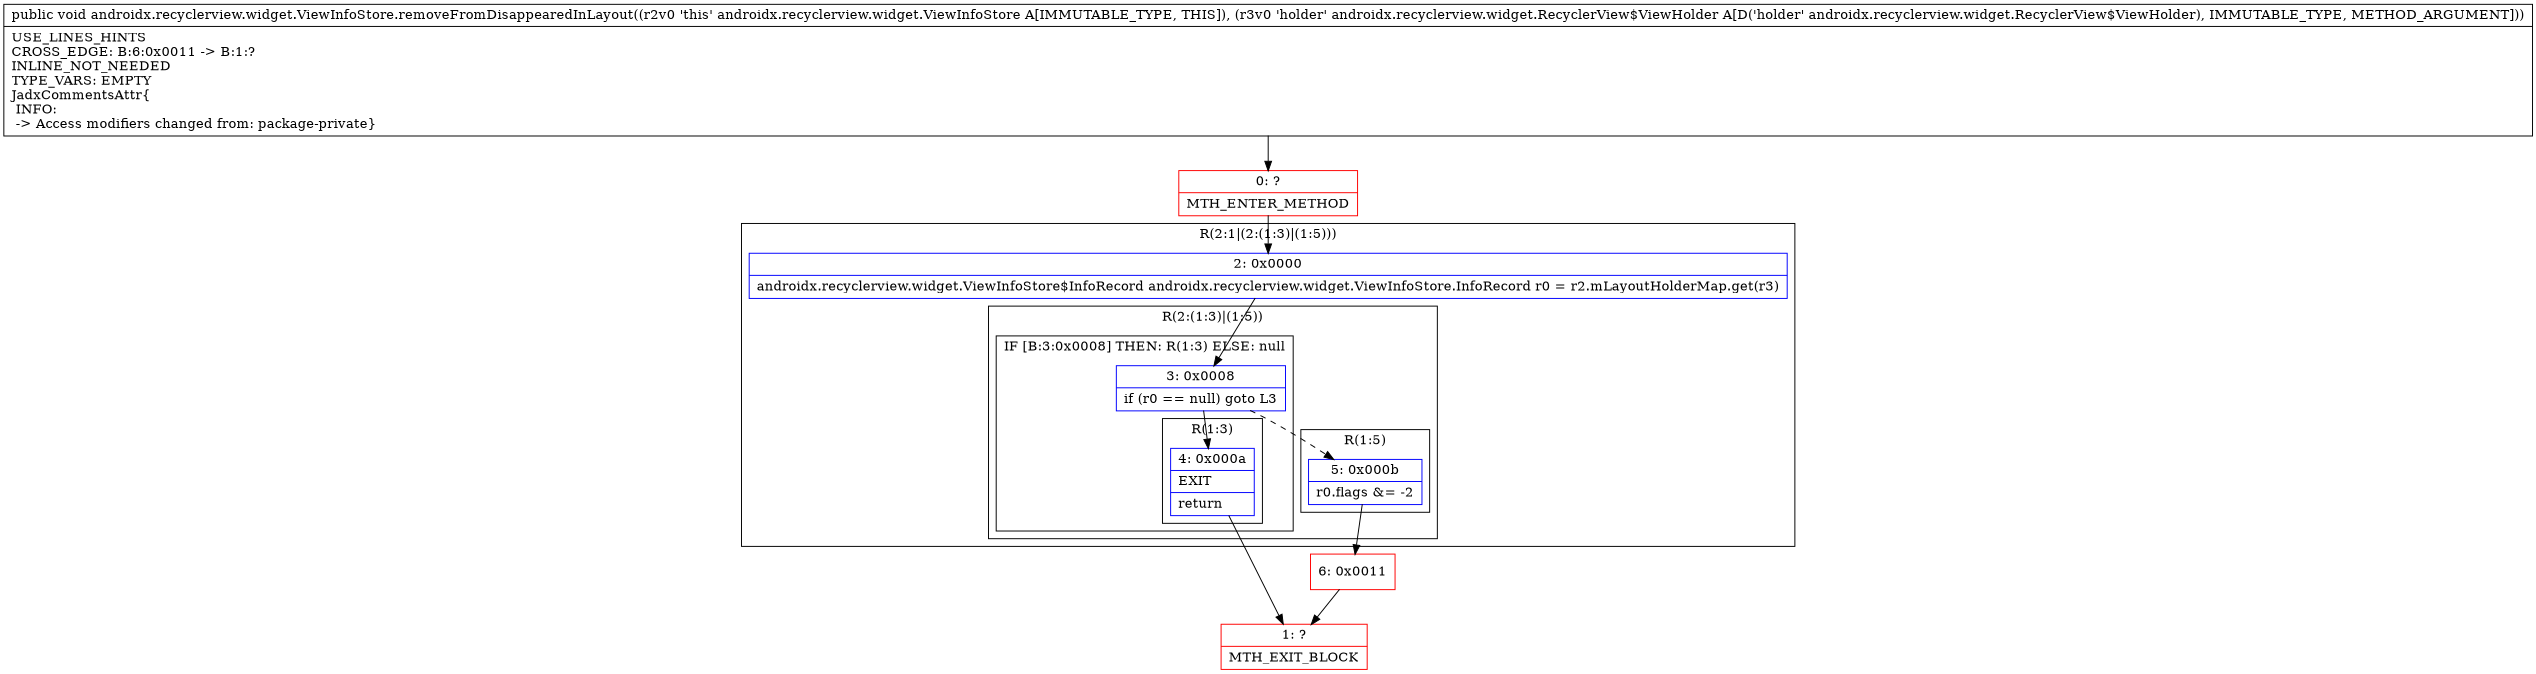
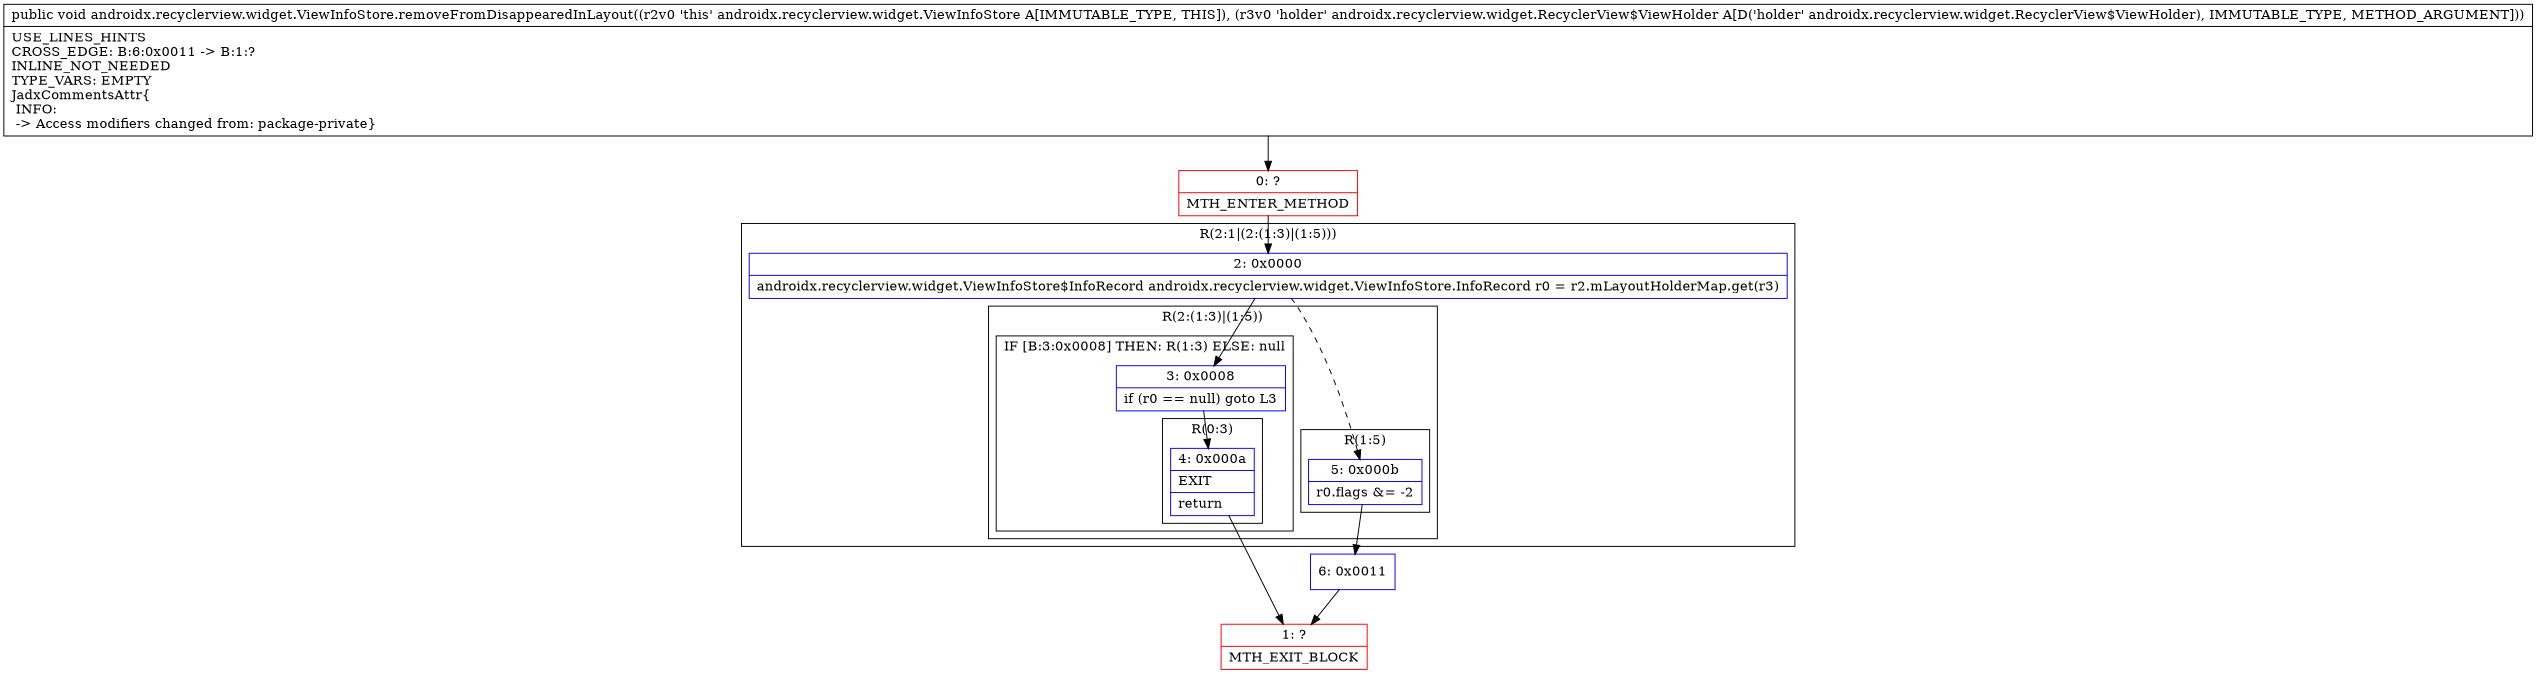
(1212, 430) -> (1212, 430)
(1287, 430) -> (1330, 371)
(1353, 572) -> (1353, 572)
